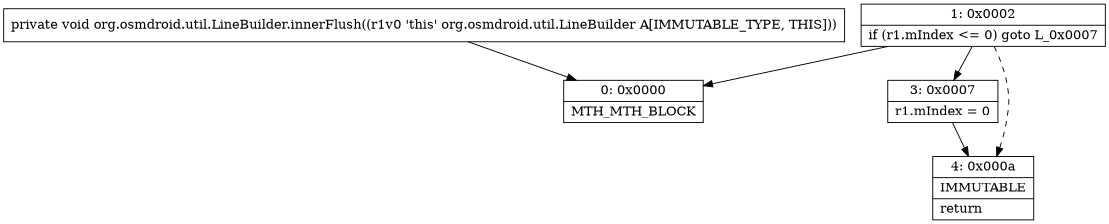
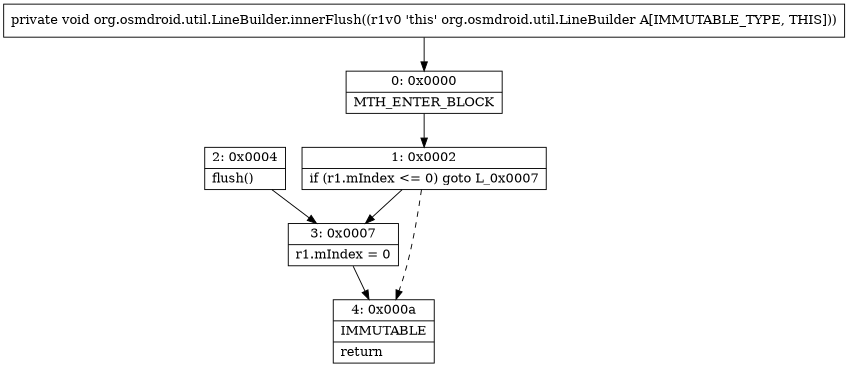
(800, 65) -> (424, 126)
(633, 112) -> (424, 102)
none -> (245, 168)
